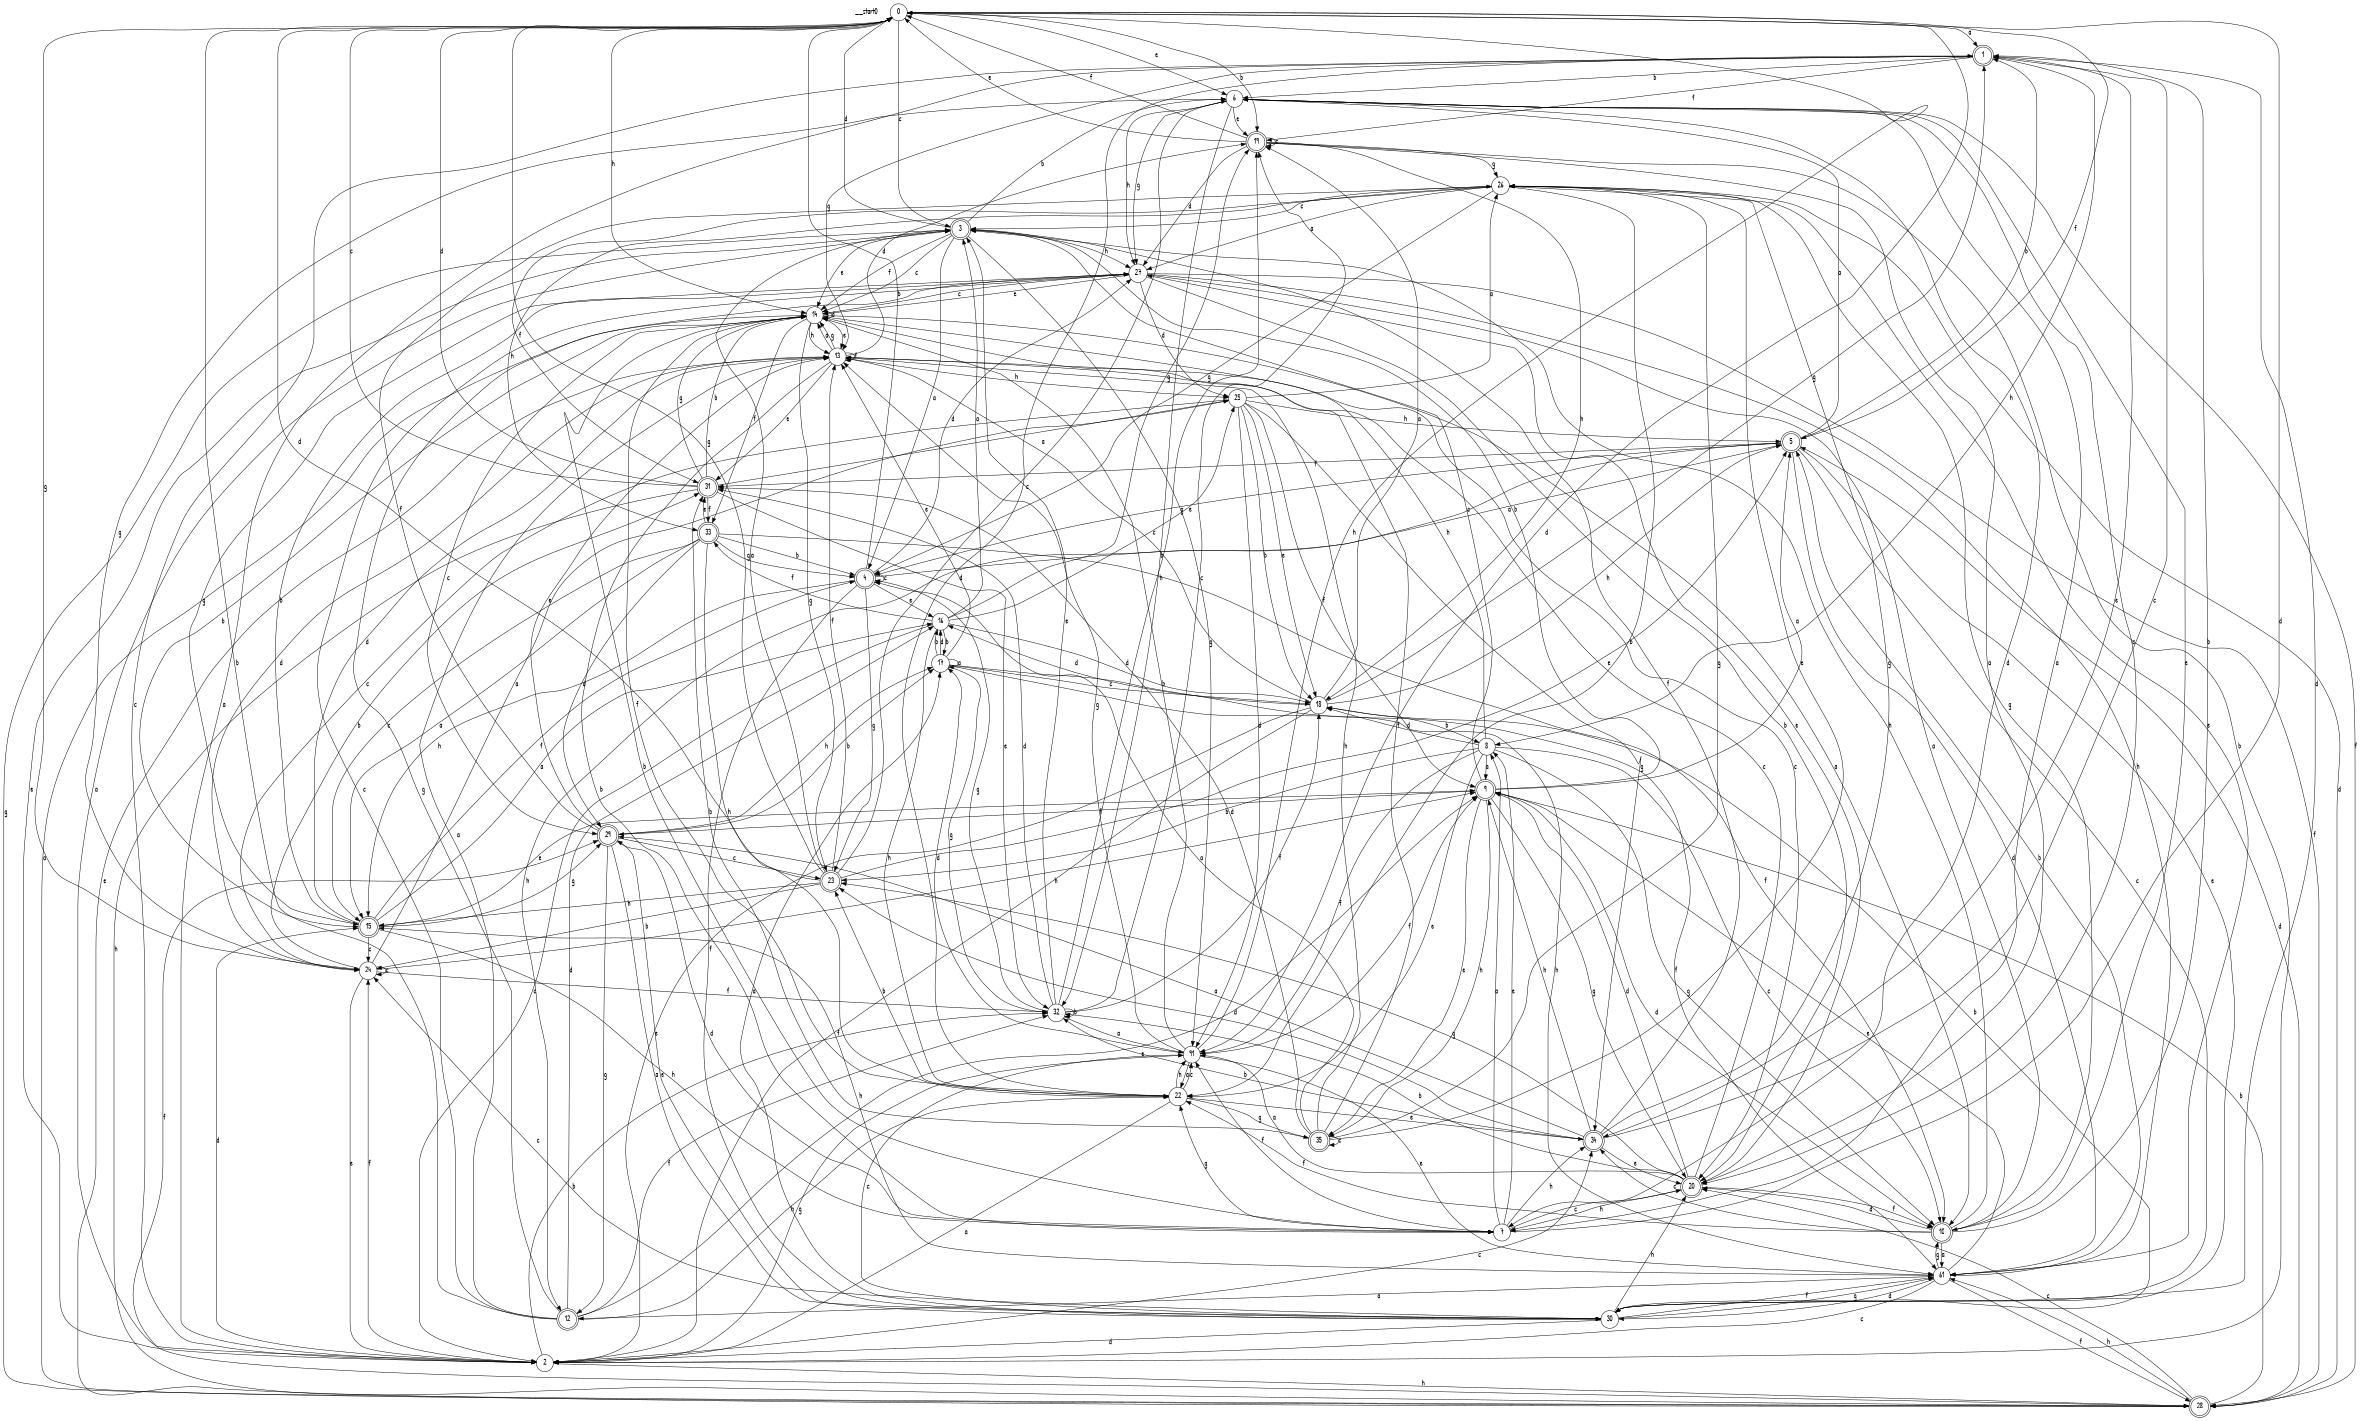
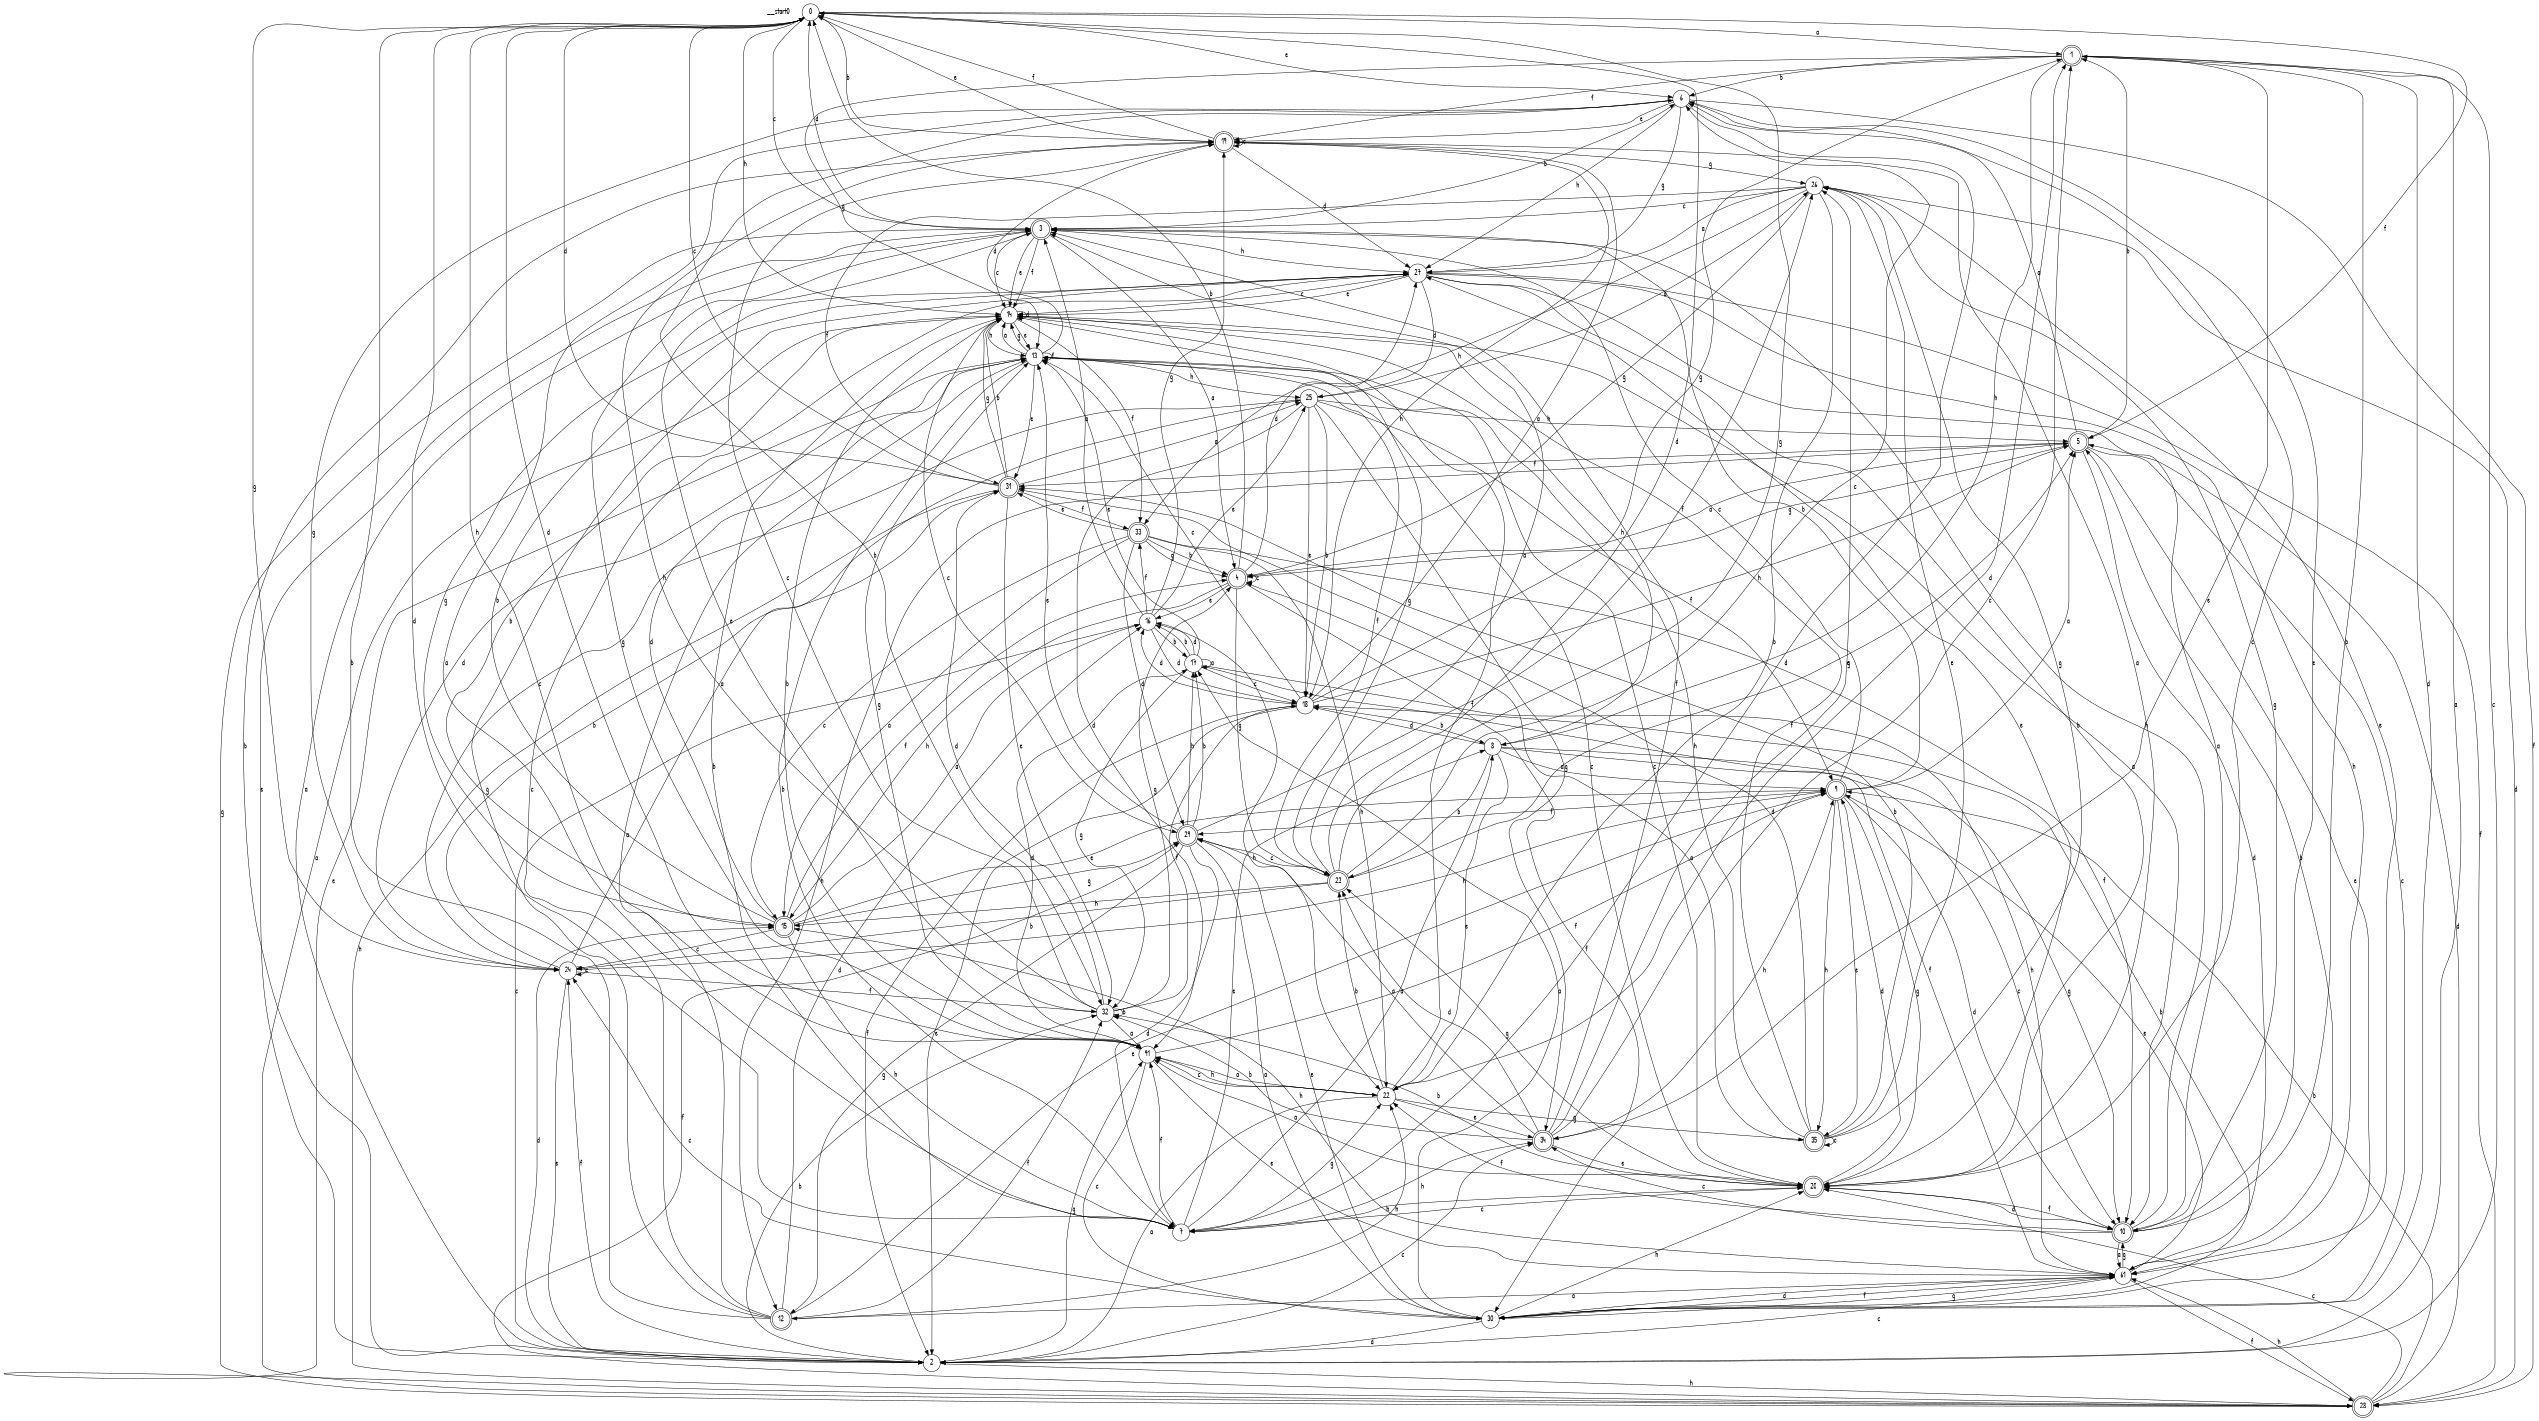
(1339, 903) -> none
